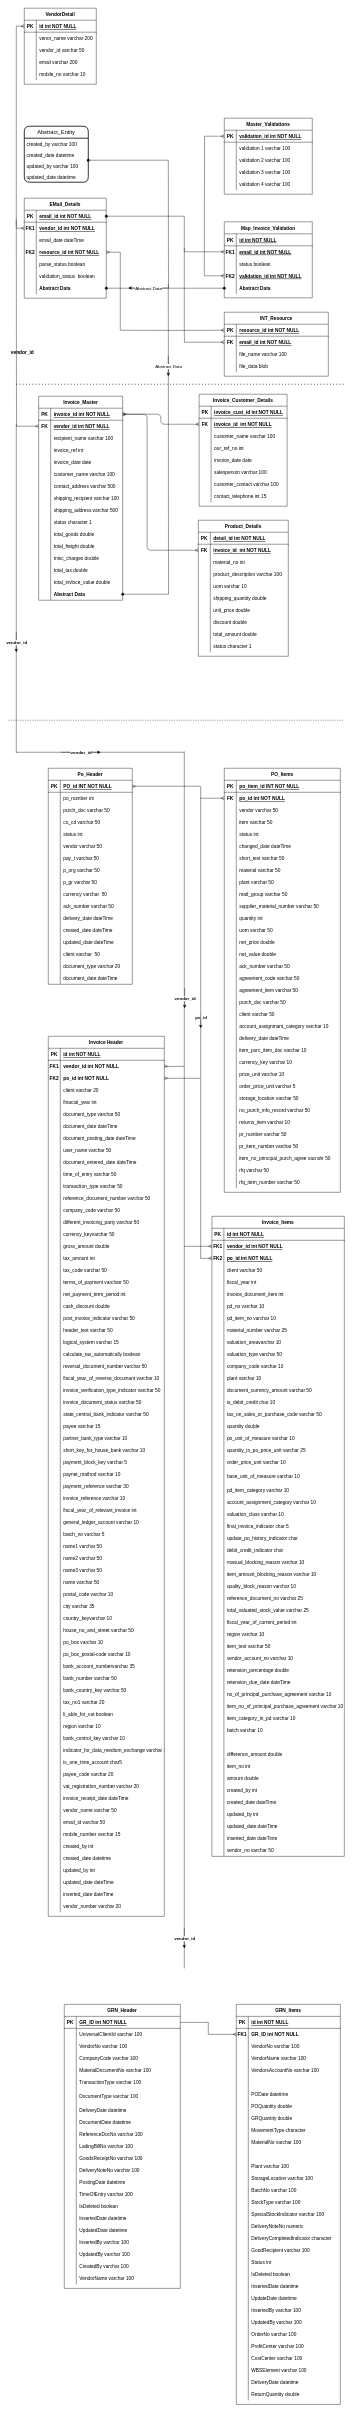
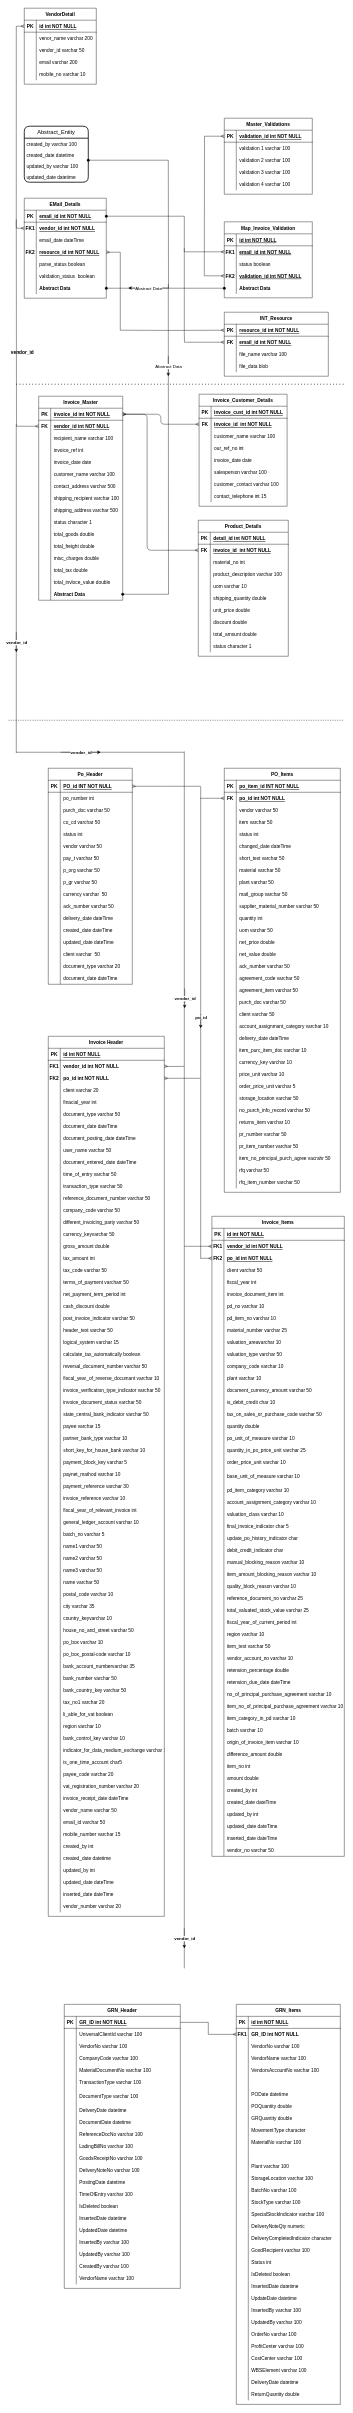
none -> (284, 1742)
(278, 2226) -> (280, 2226)
